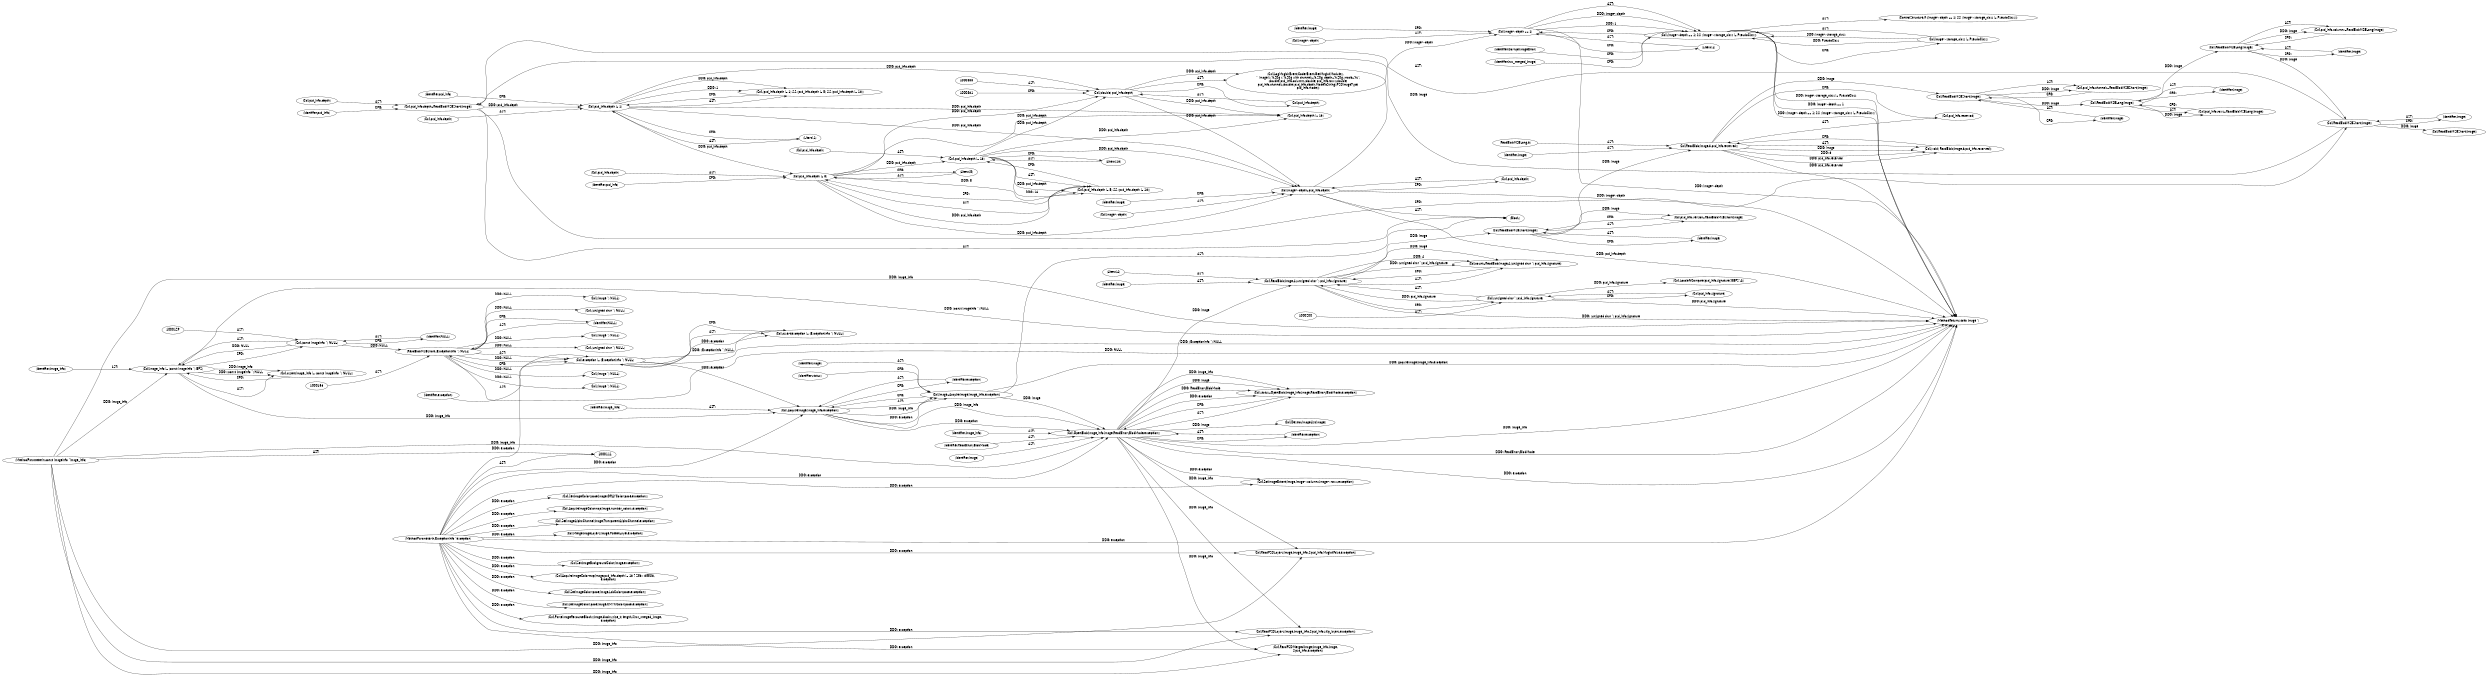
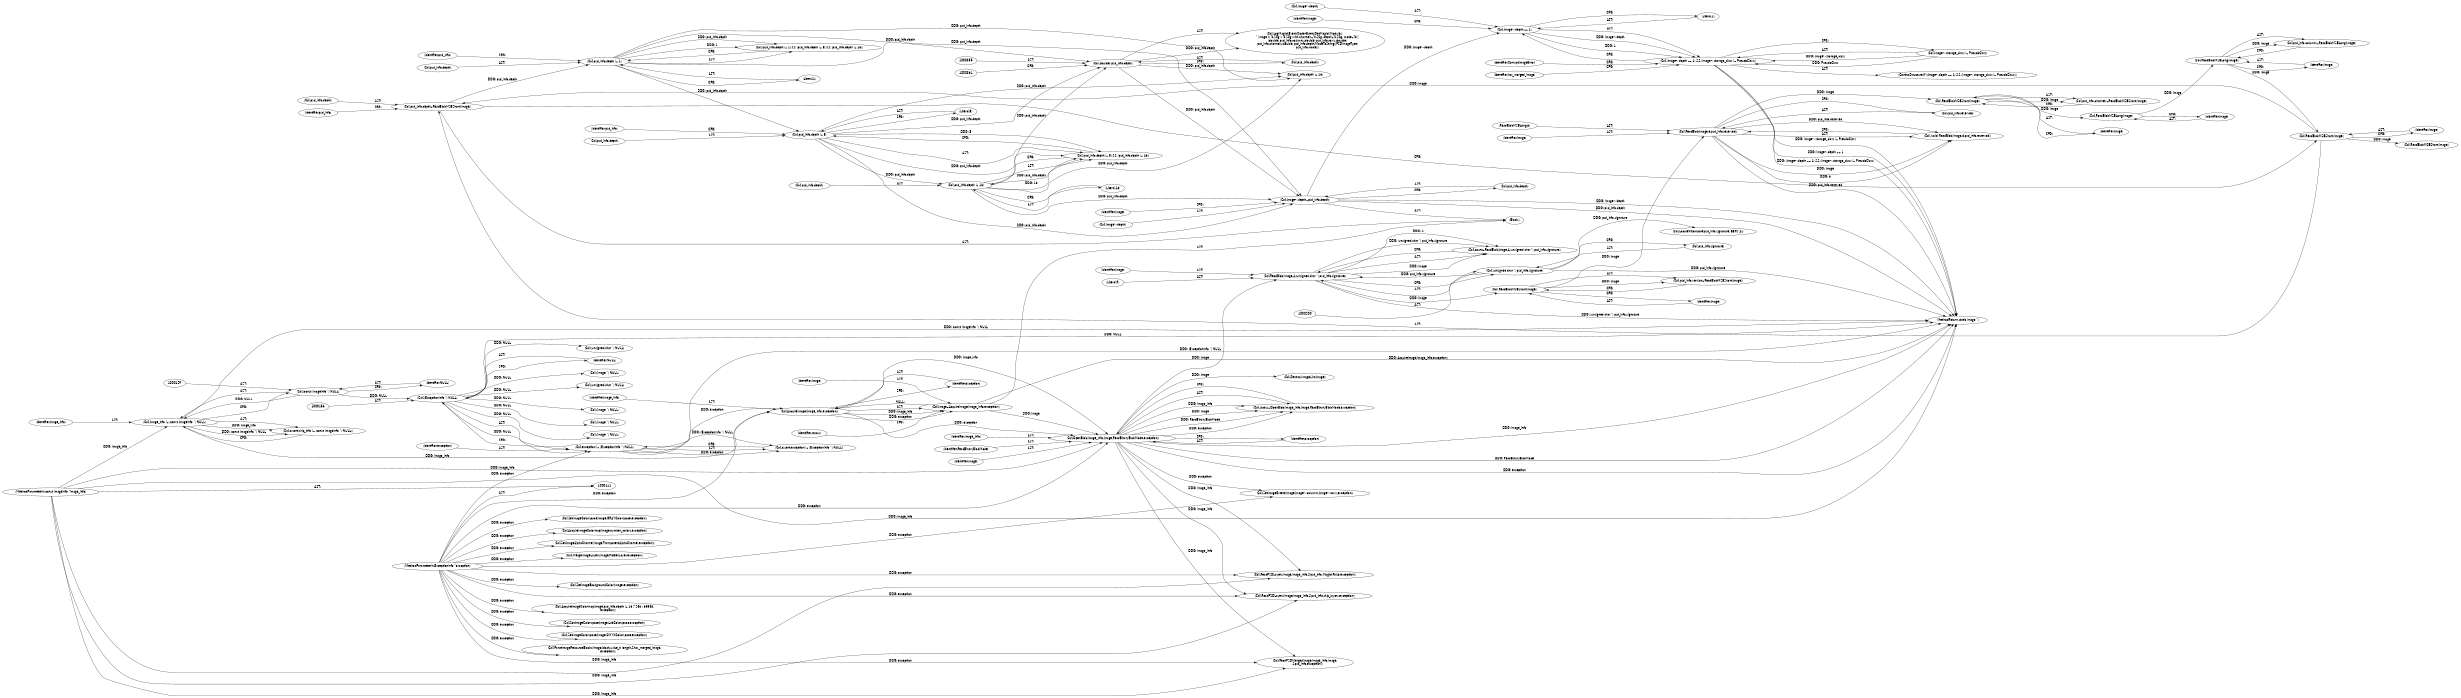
(2231, 112) -> none
(1706, 192) -> none
(1114, 272) -> (1113, 283)
(438, 352) -> (438, 398)
(173, 369) -> (175, 422)
(317, 374) -> (318, 431)
(901, 396) -> (901, 402)
(1275, 542) -> none
